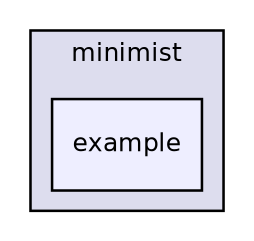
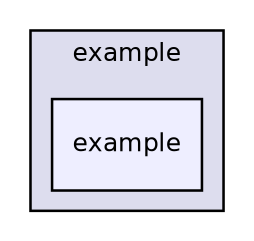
(127, 55) -> (127, 55)
